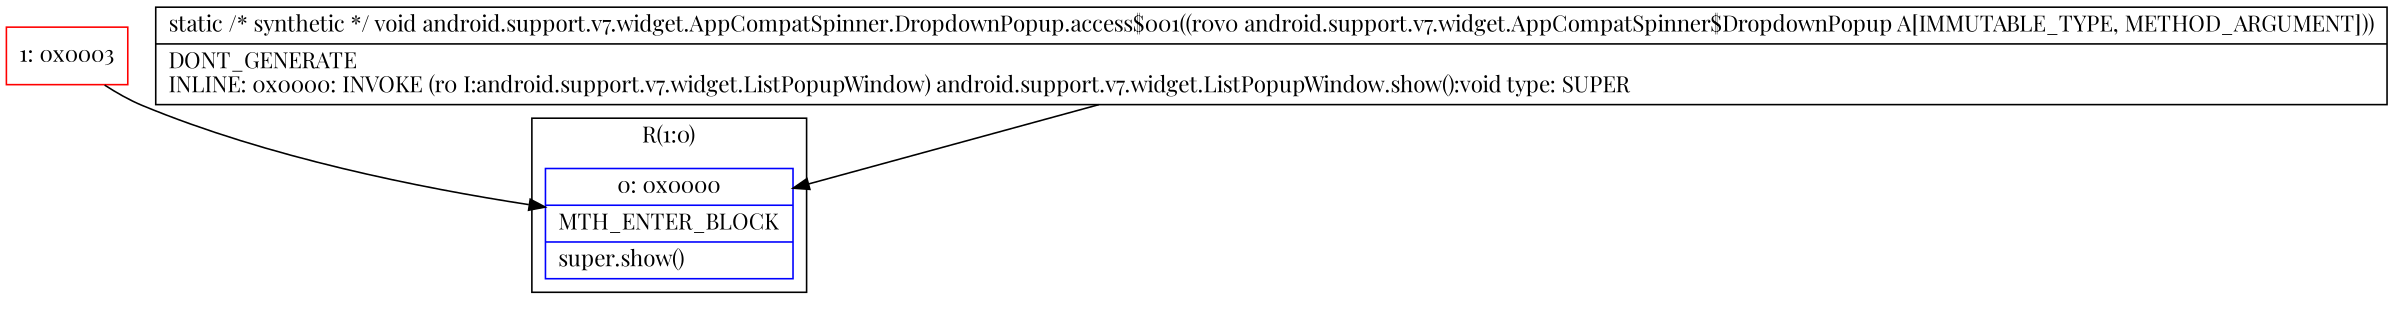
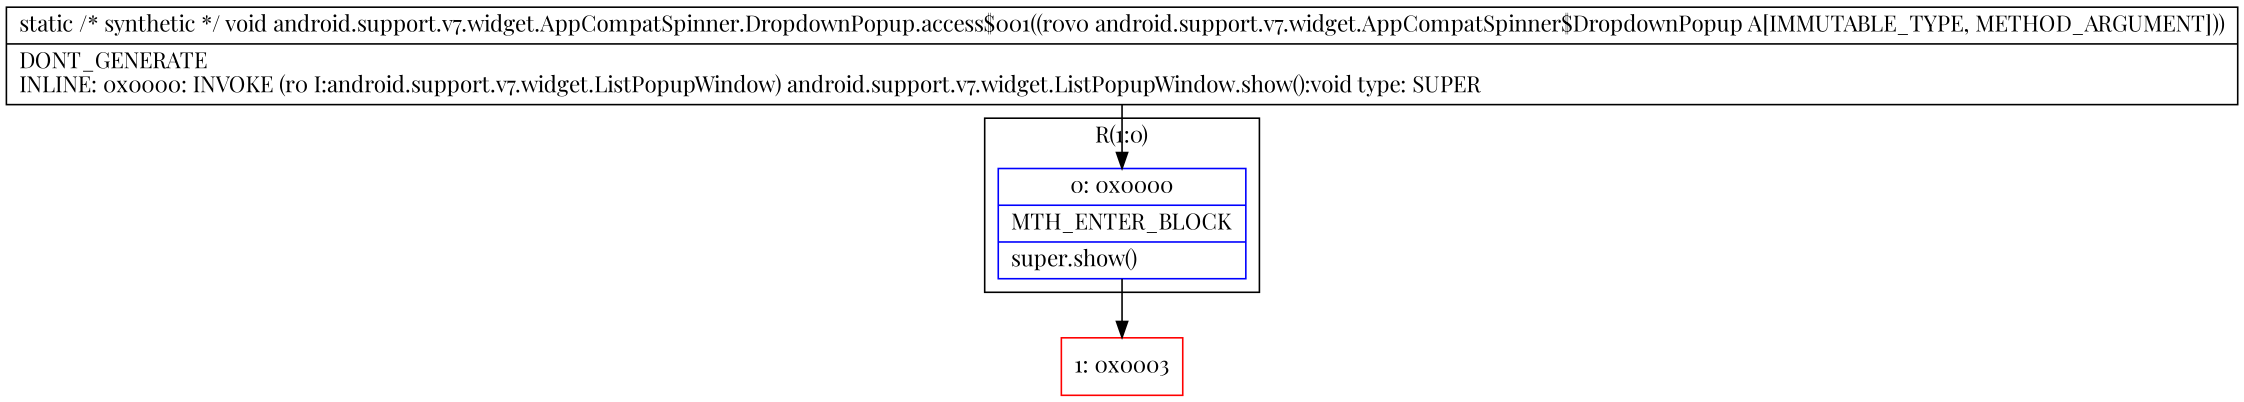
(312, 161) -> (1122, 302)
